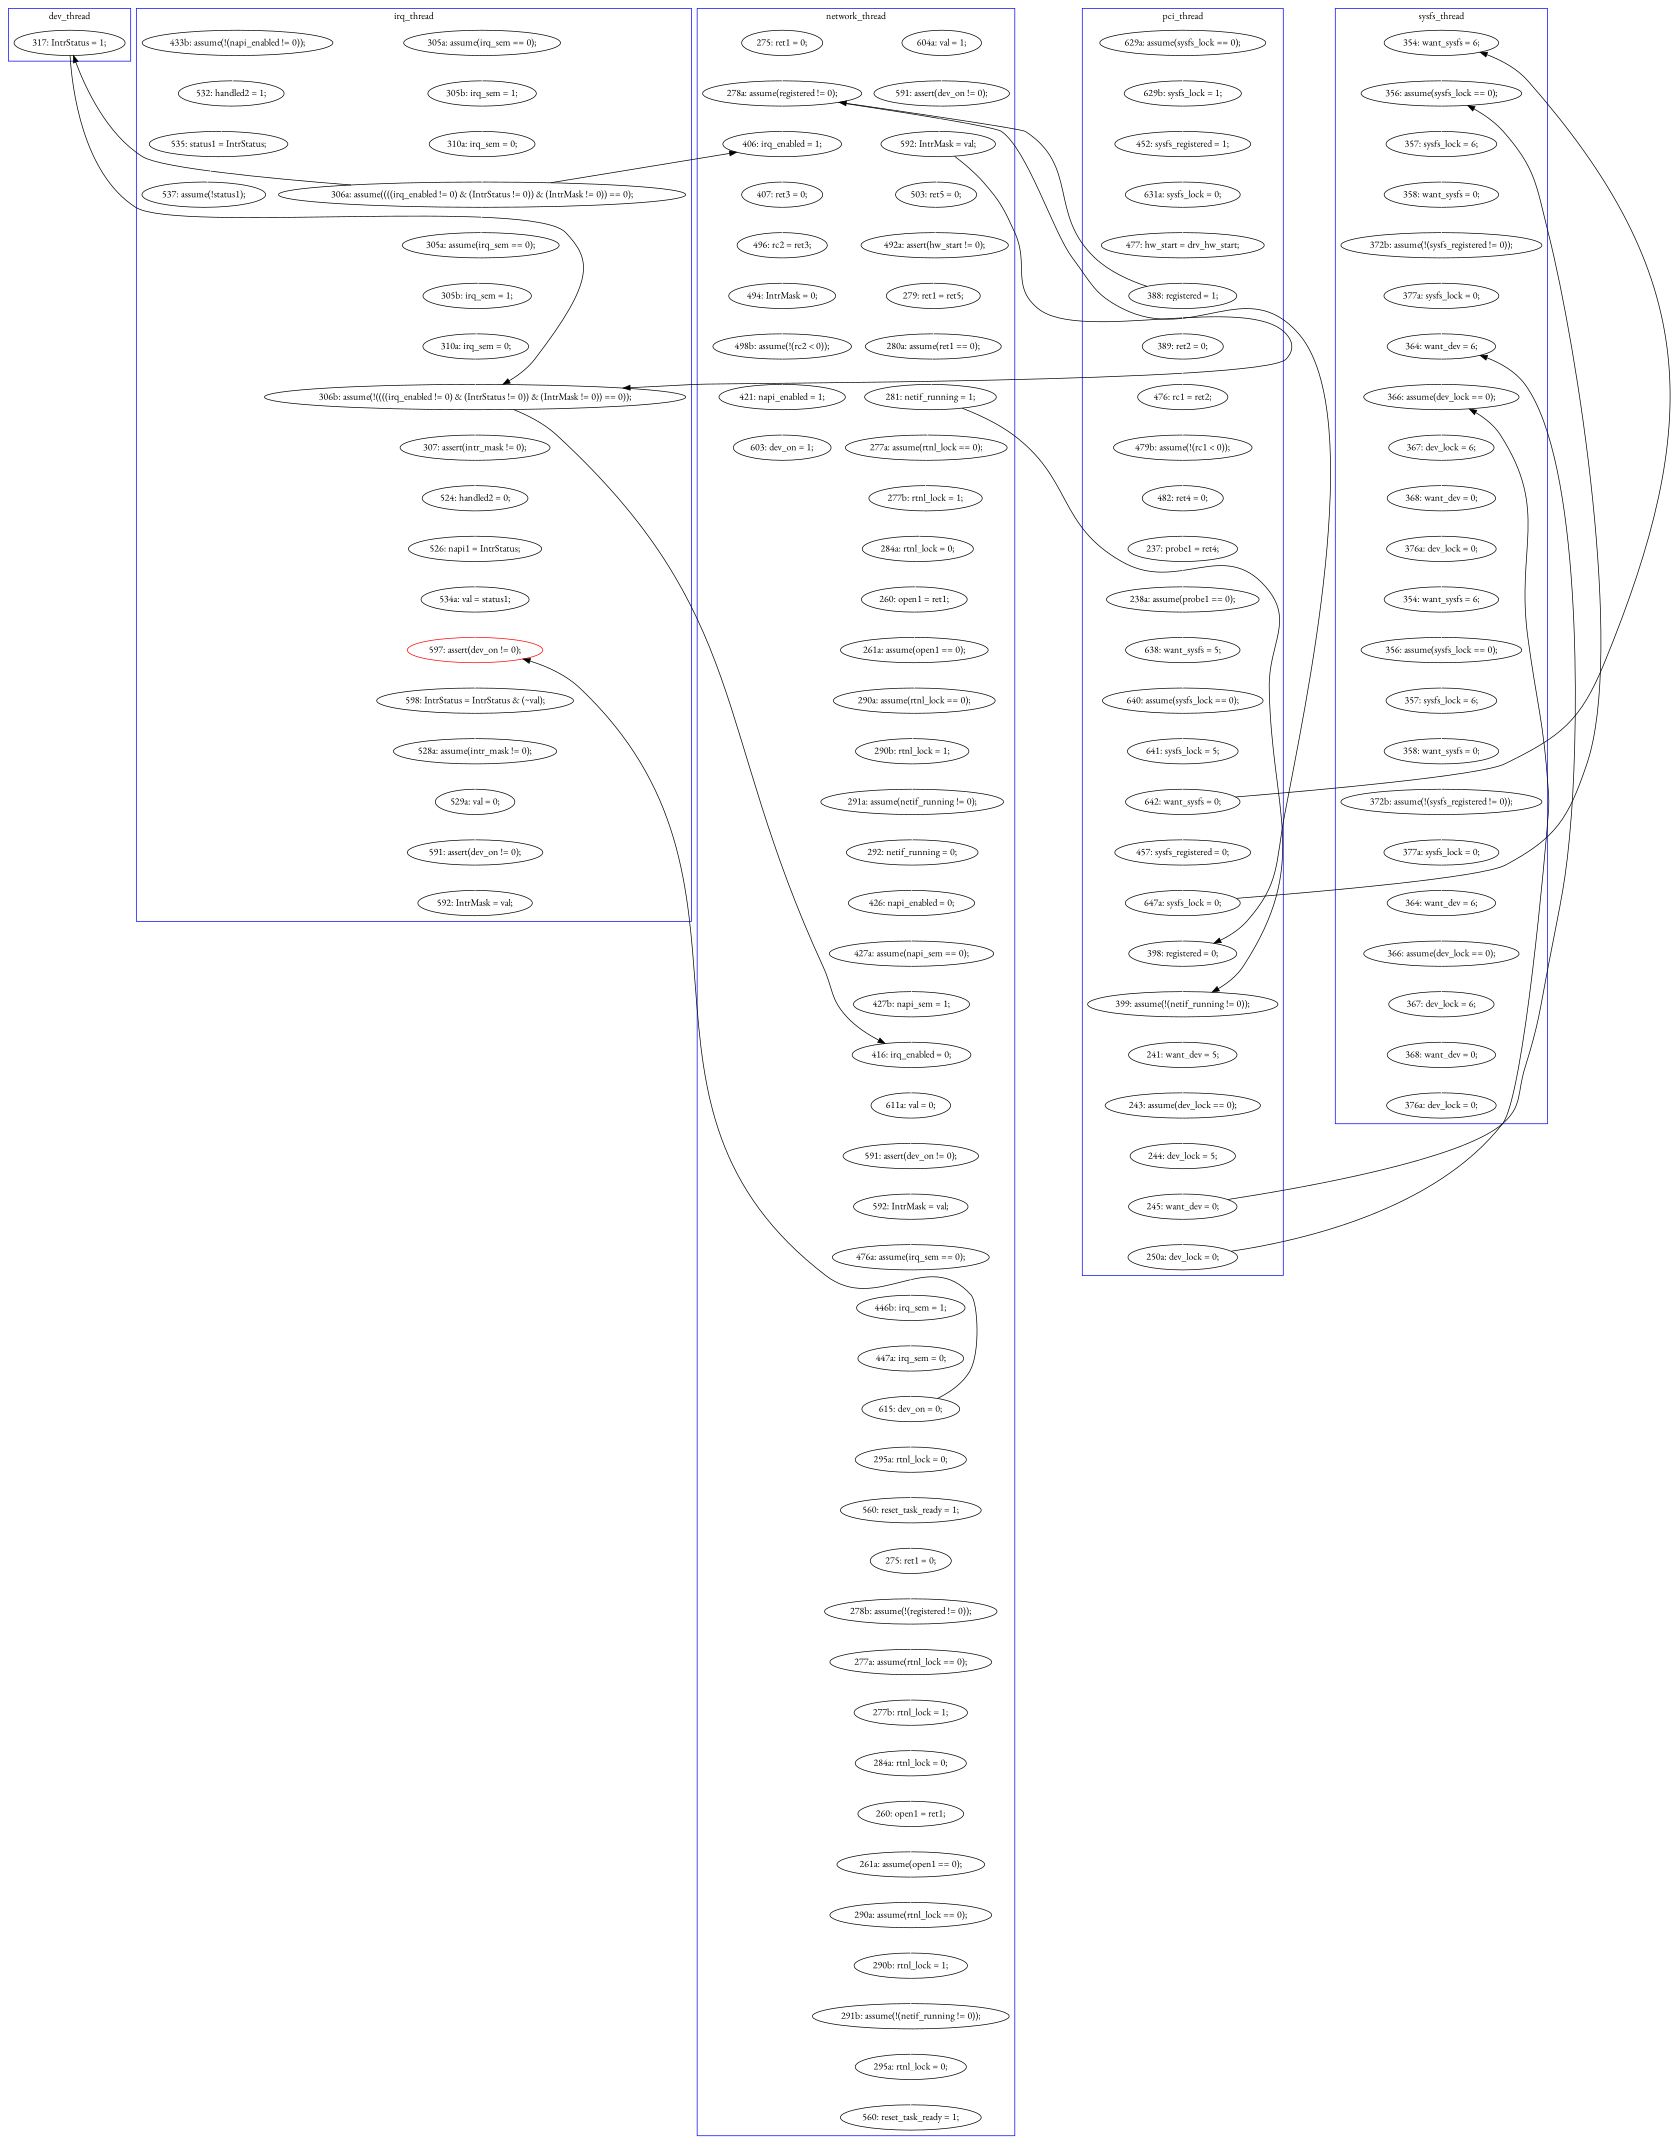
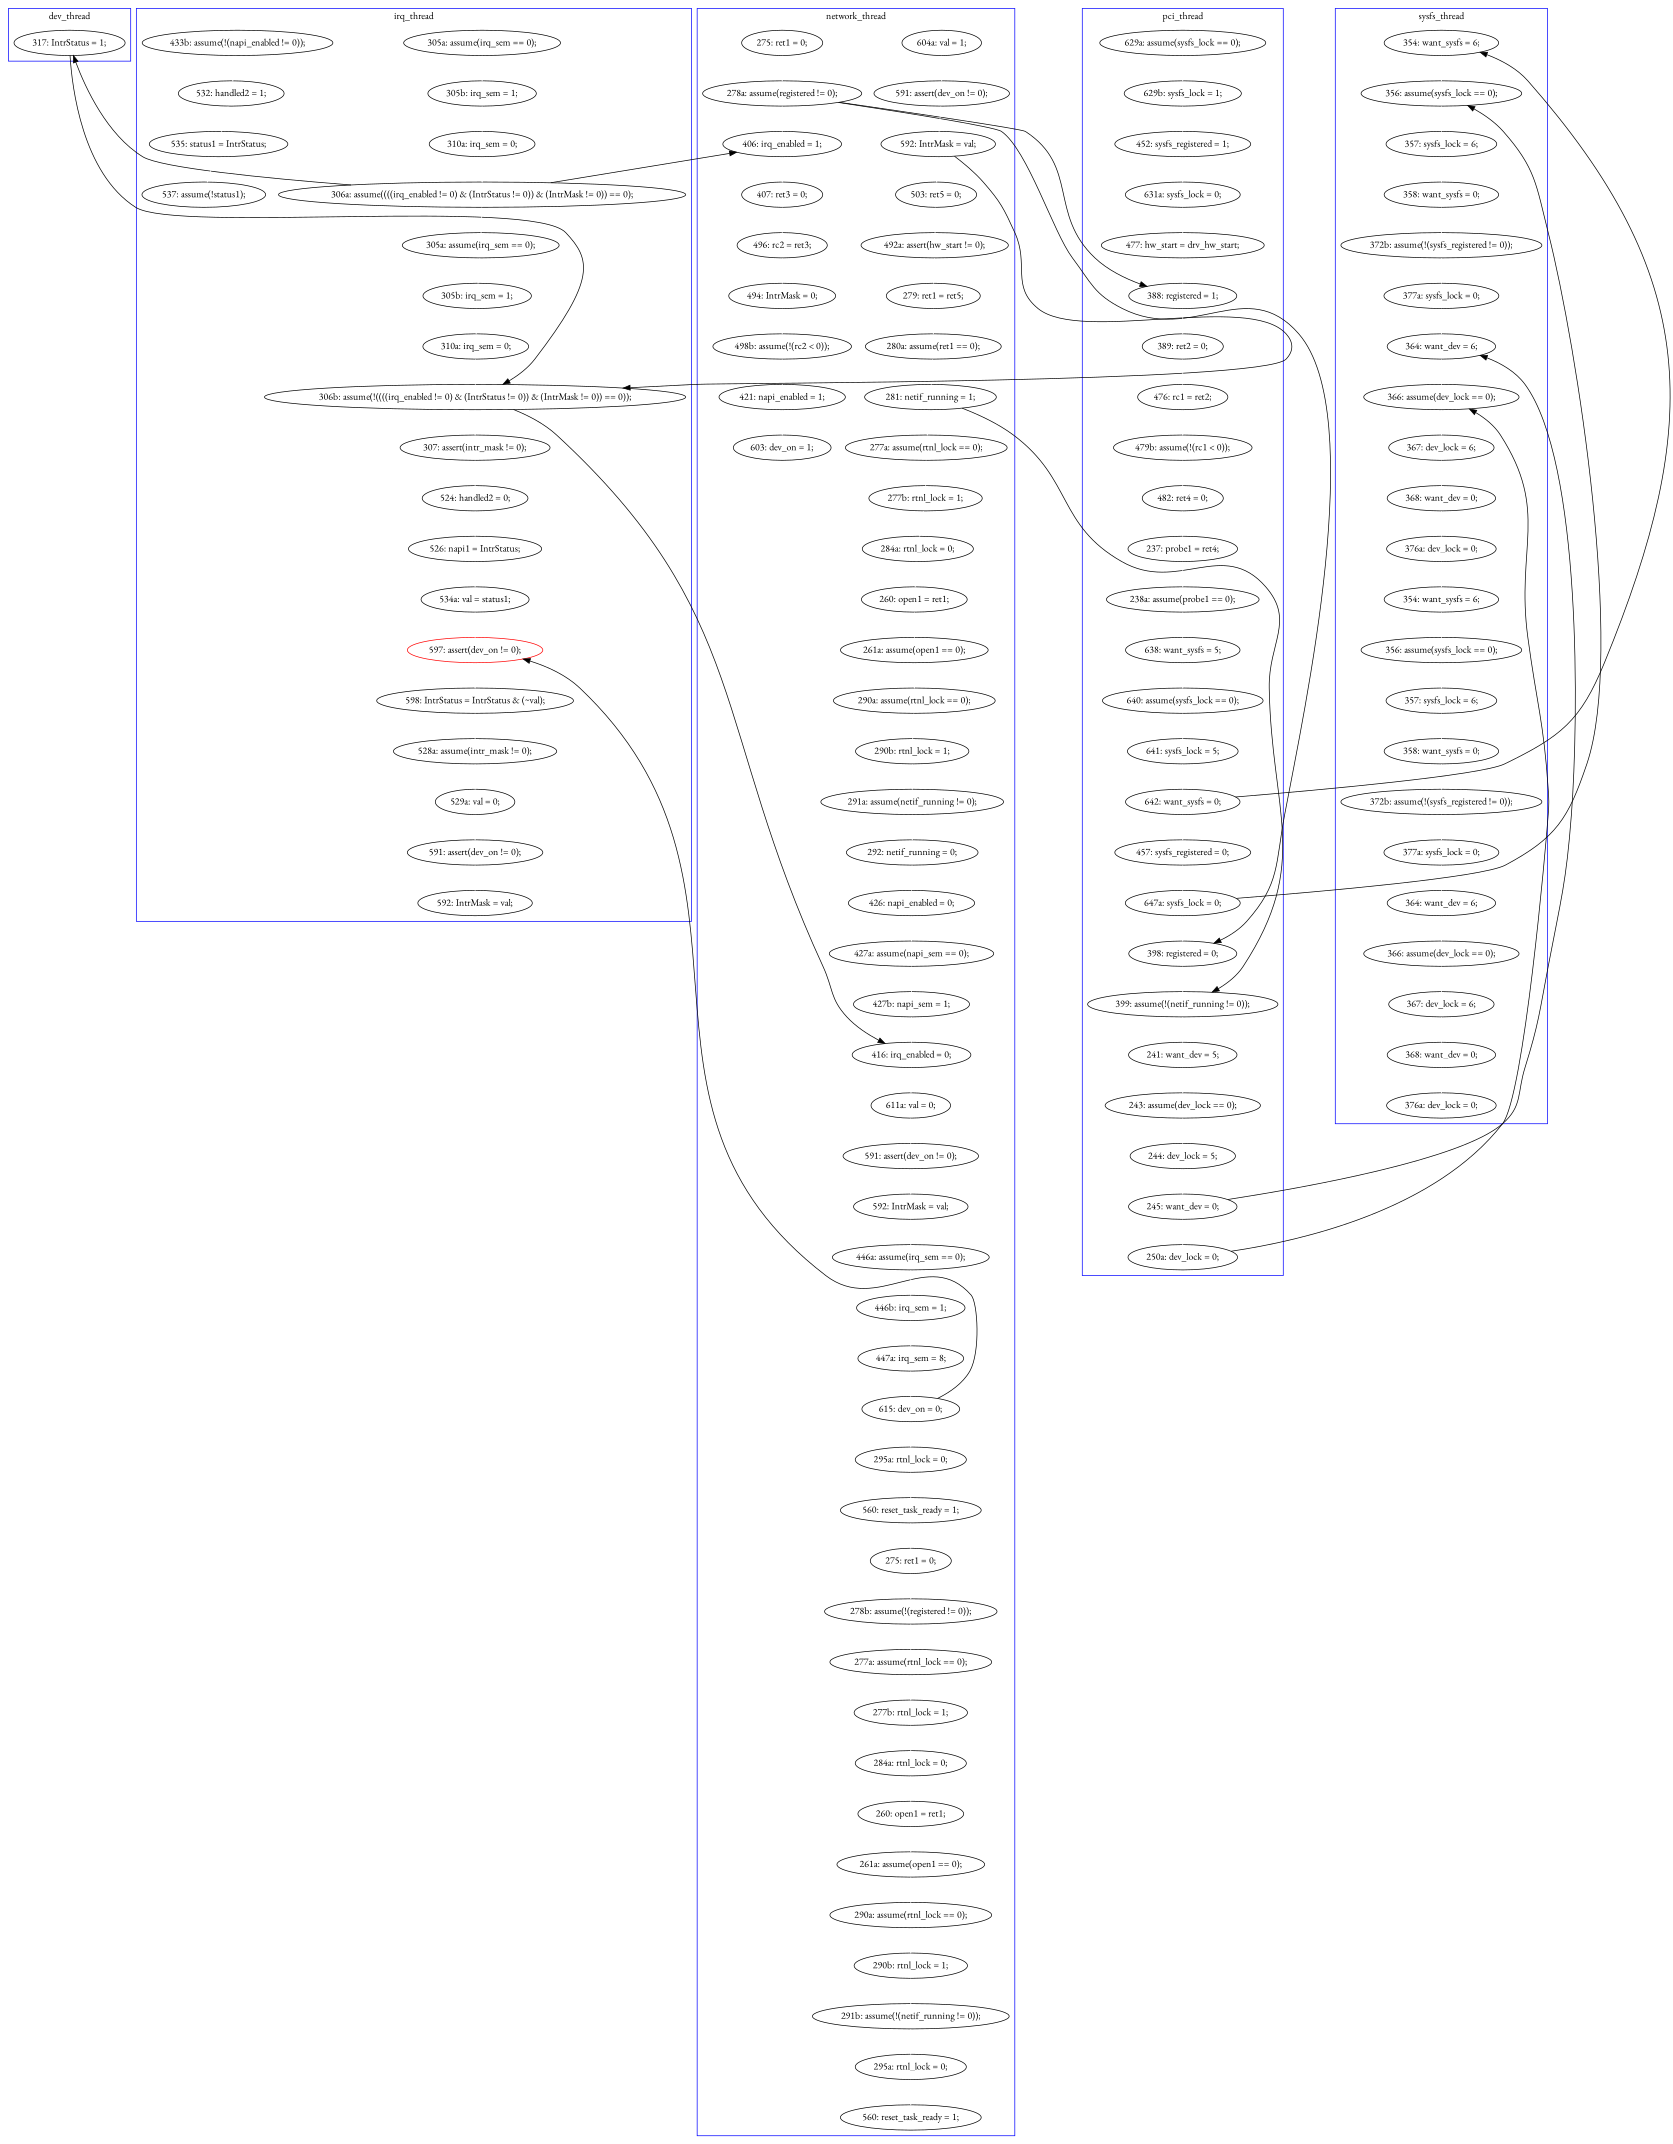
(1036, 140) -> (1030, 135)
(911, 1257) -> (911, 1257)
(911, 1358) -> (911, 1358)
